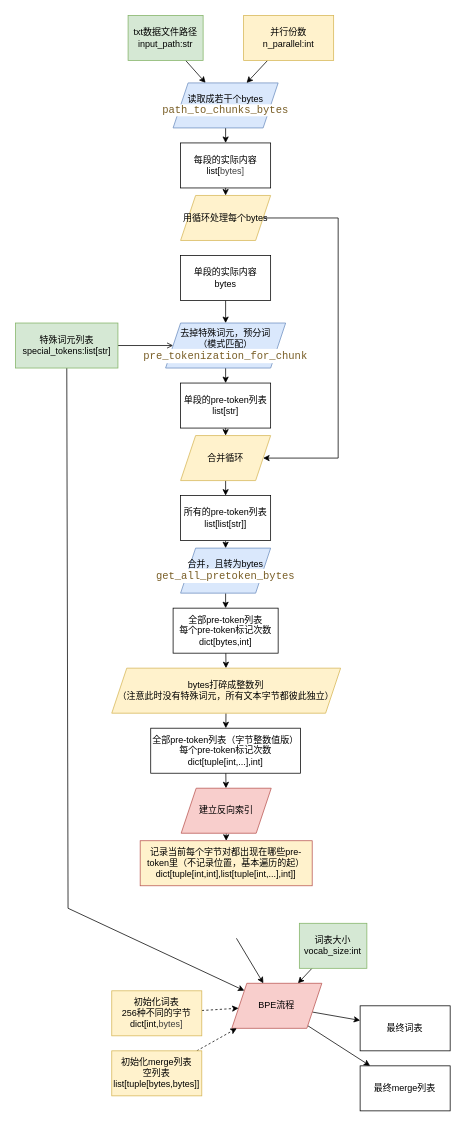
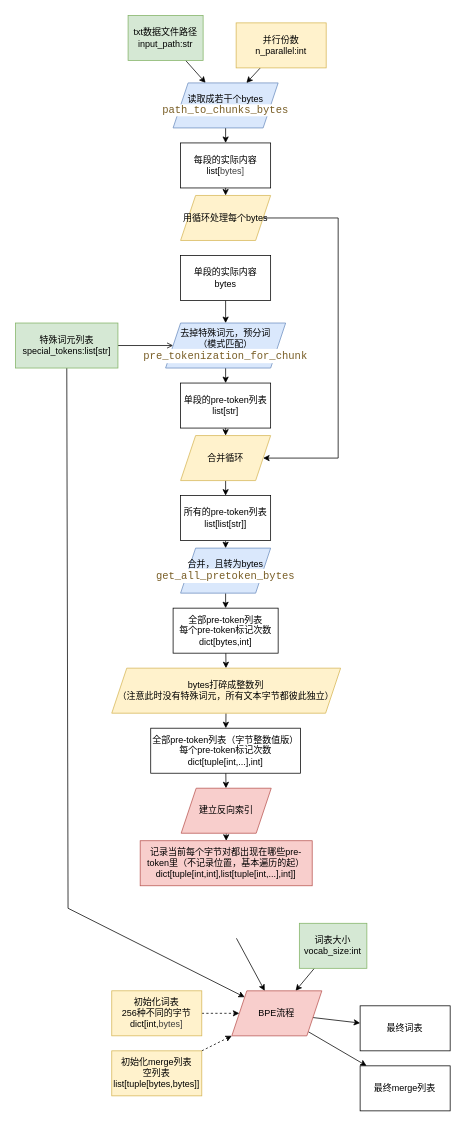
(288, 38) -> (281, 45)
(226, 863) -> (226, 863)
(277, 1005) -> (277, 1013)
